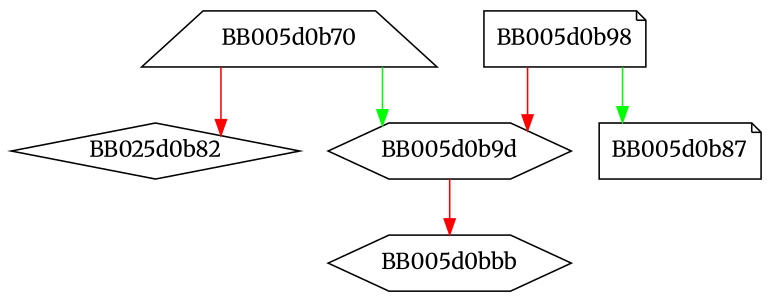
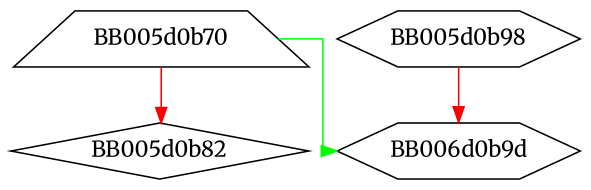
(565, 39) -> (459, 39)
(155, 151) -> (160, 151)
(450, 151) -> (459, 151)
(680, 151) -> none
(450, 263) -> none
